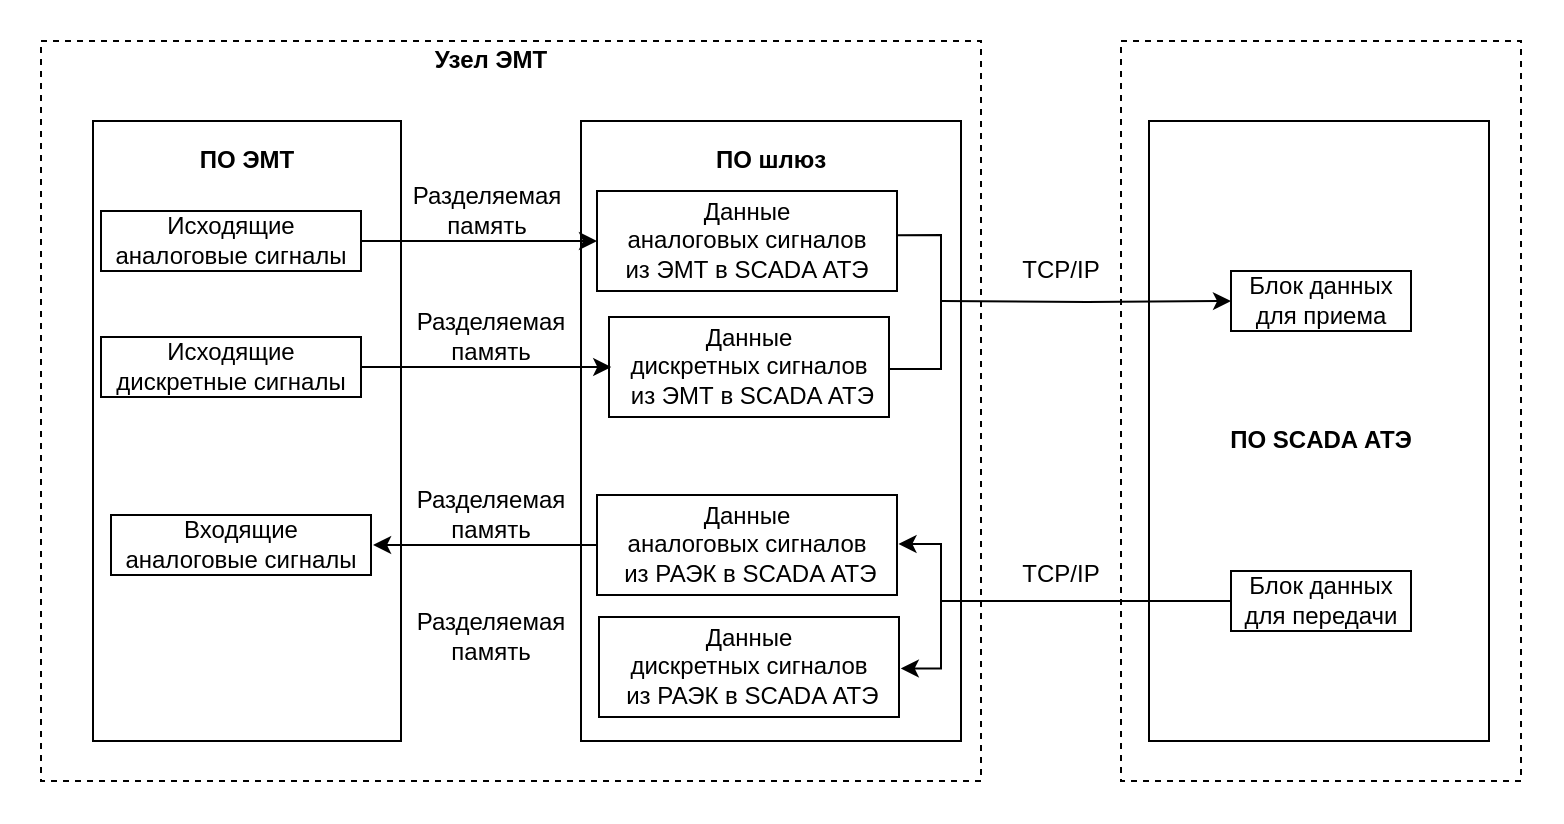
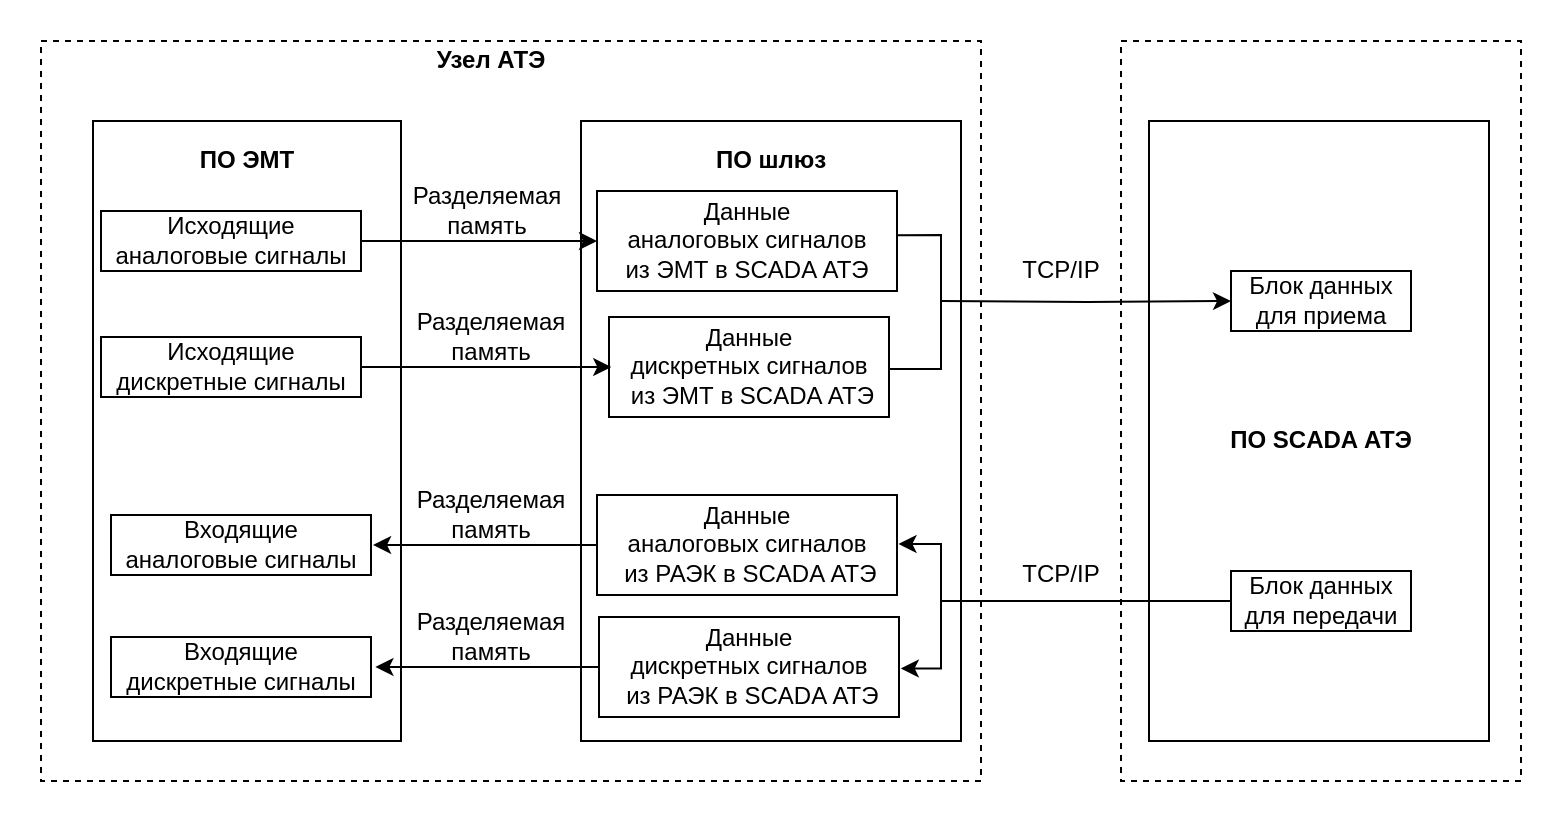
(492, 61) -> (492, 61)
none -> (241, 667)
none -> (494, 667)
